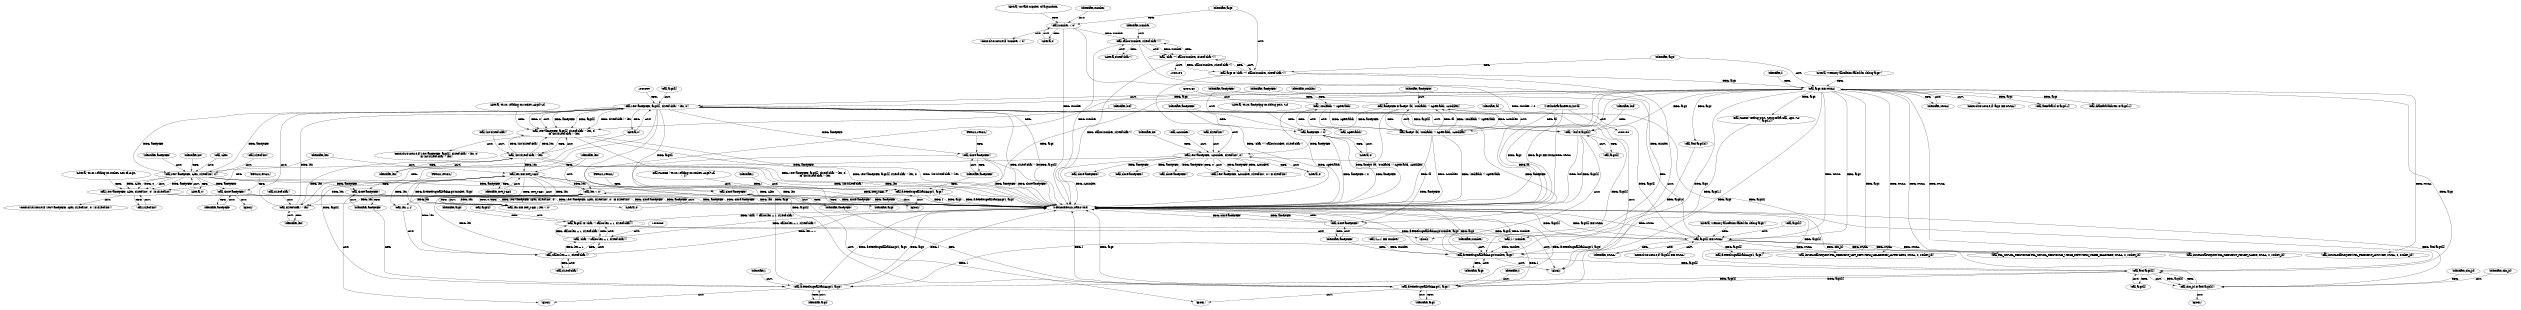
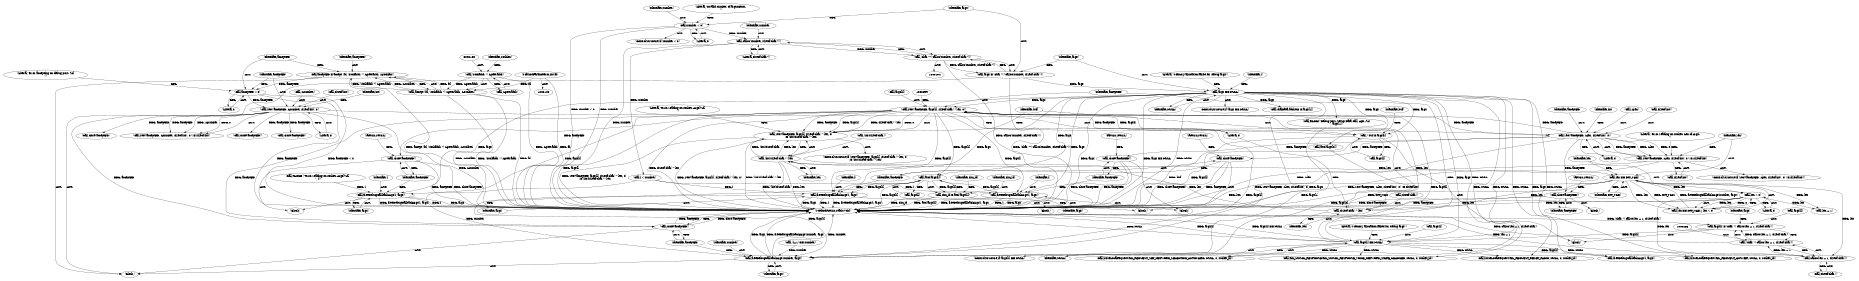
(1491, 107) -> none
(2053, 107) -> none
(1552, 120) -> (526, 84)
(456, 252) -> none
(1821, 268) -> (489, 215)
